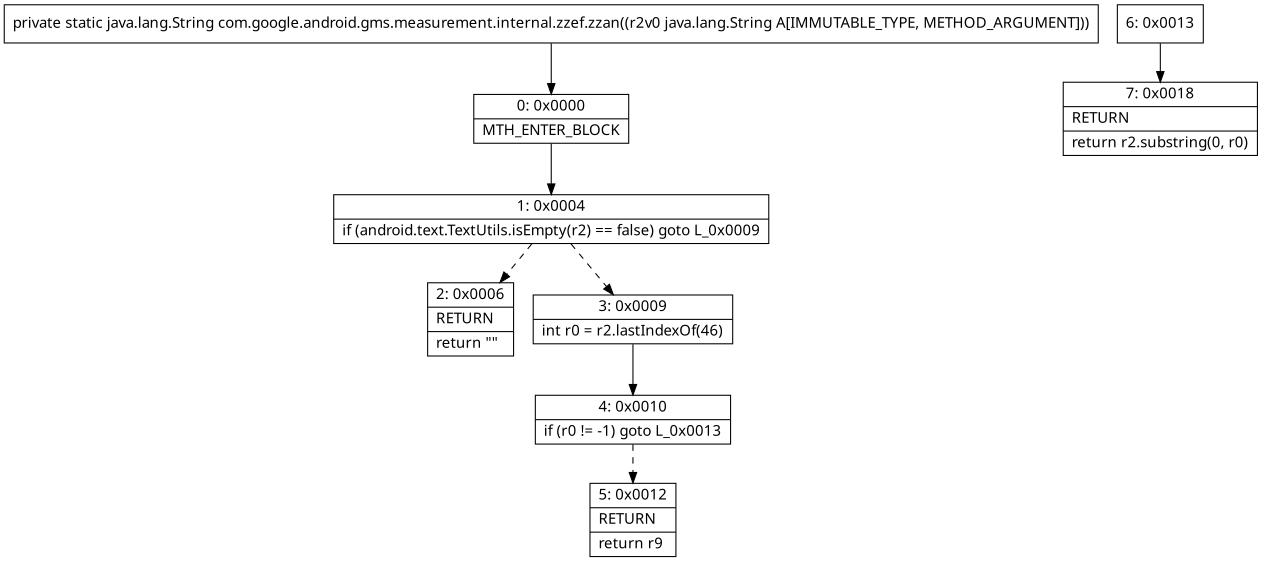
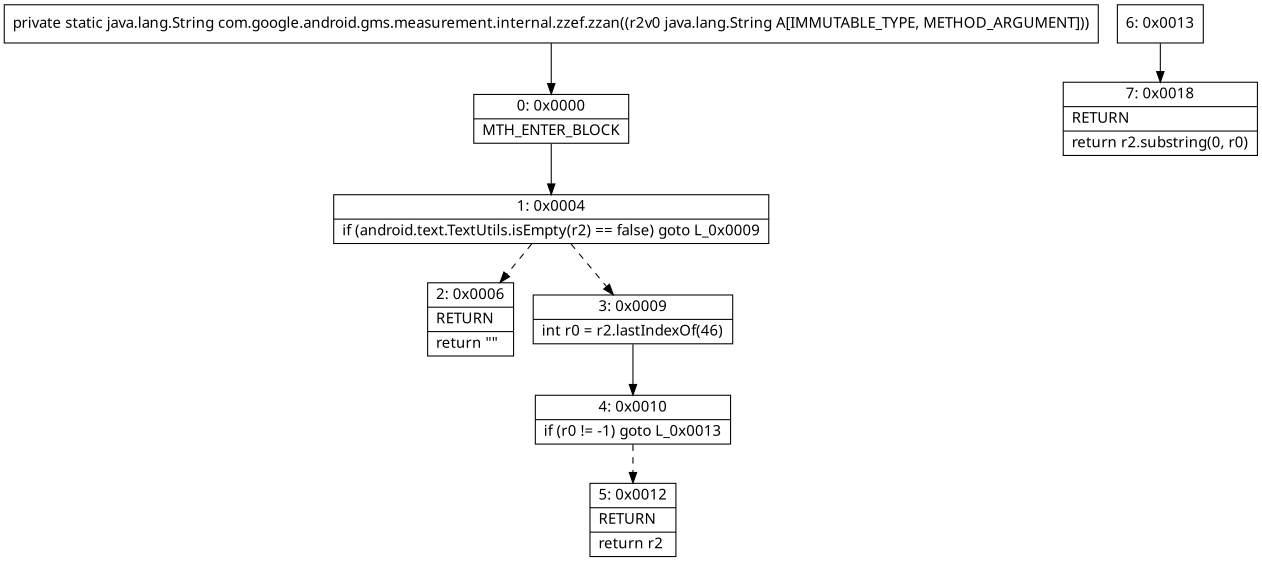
(631, 544) -> (631, 544)
